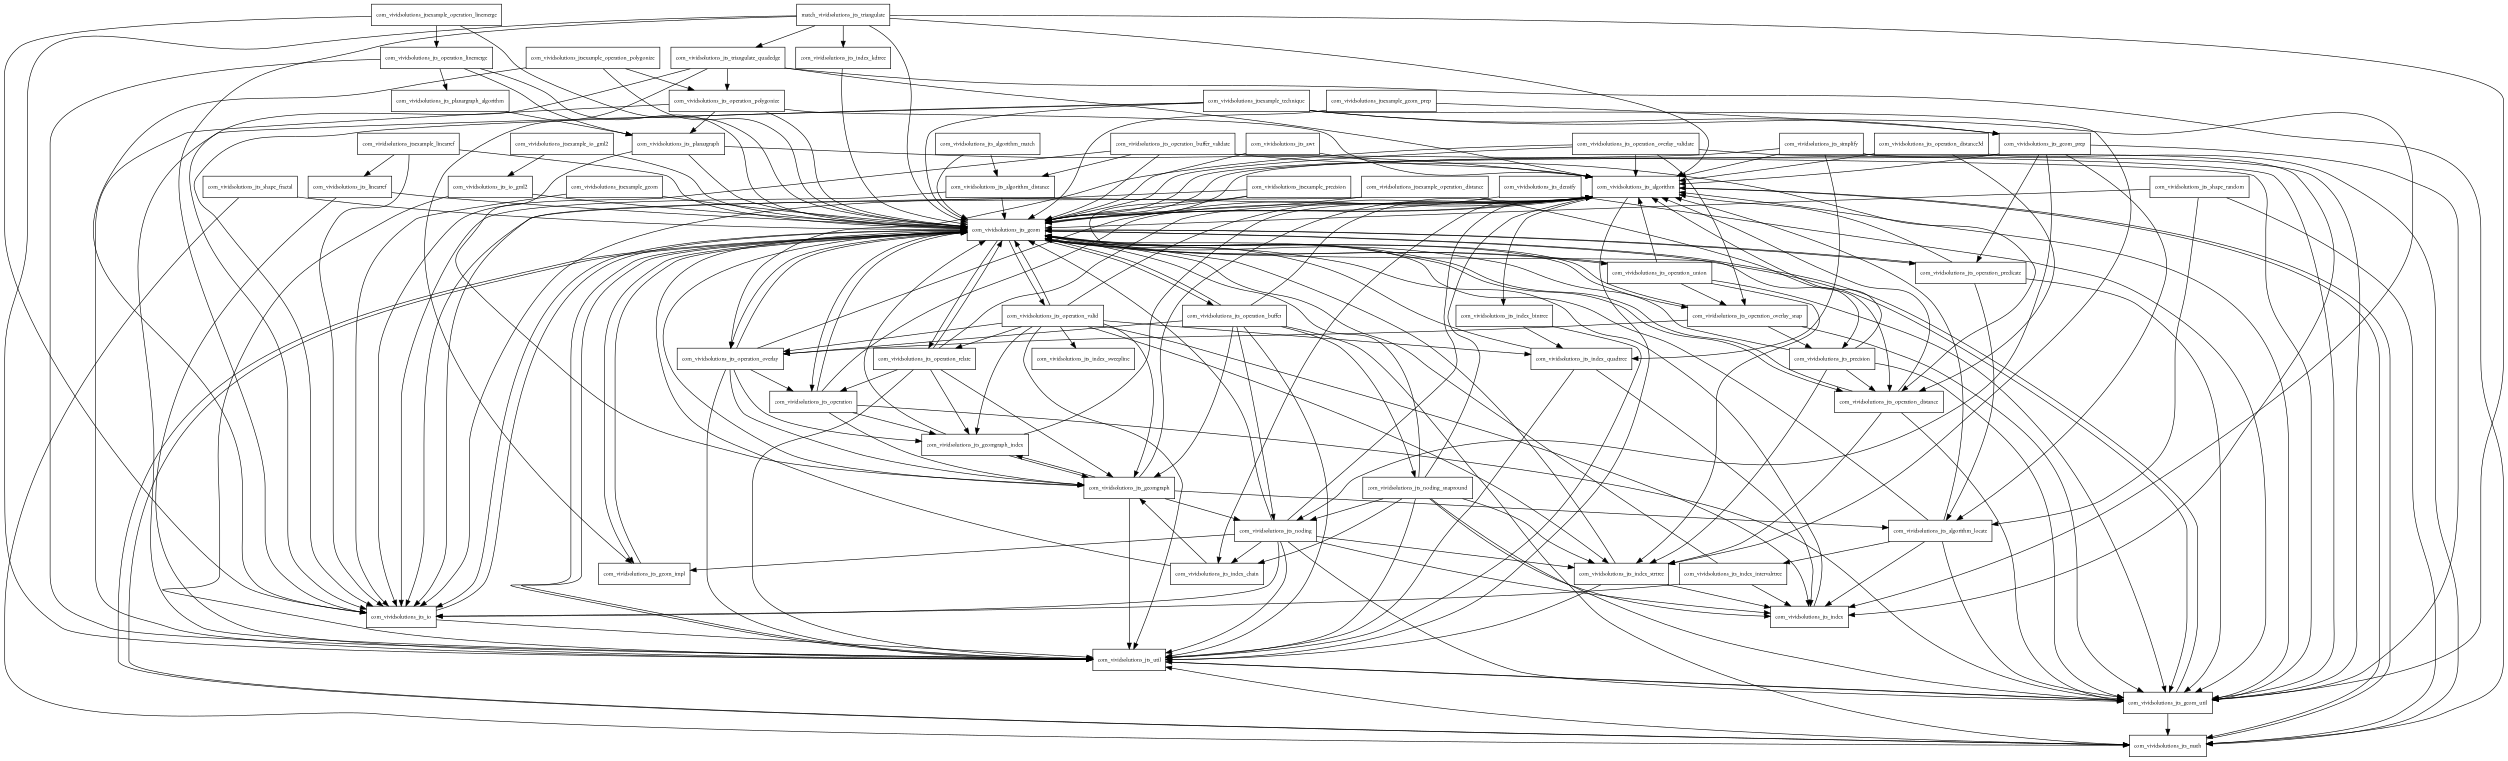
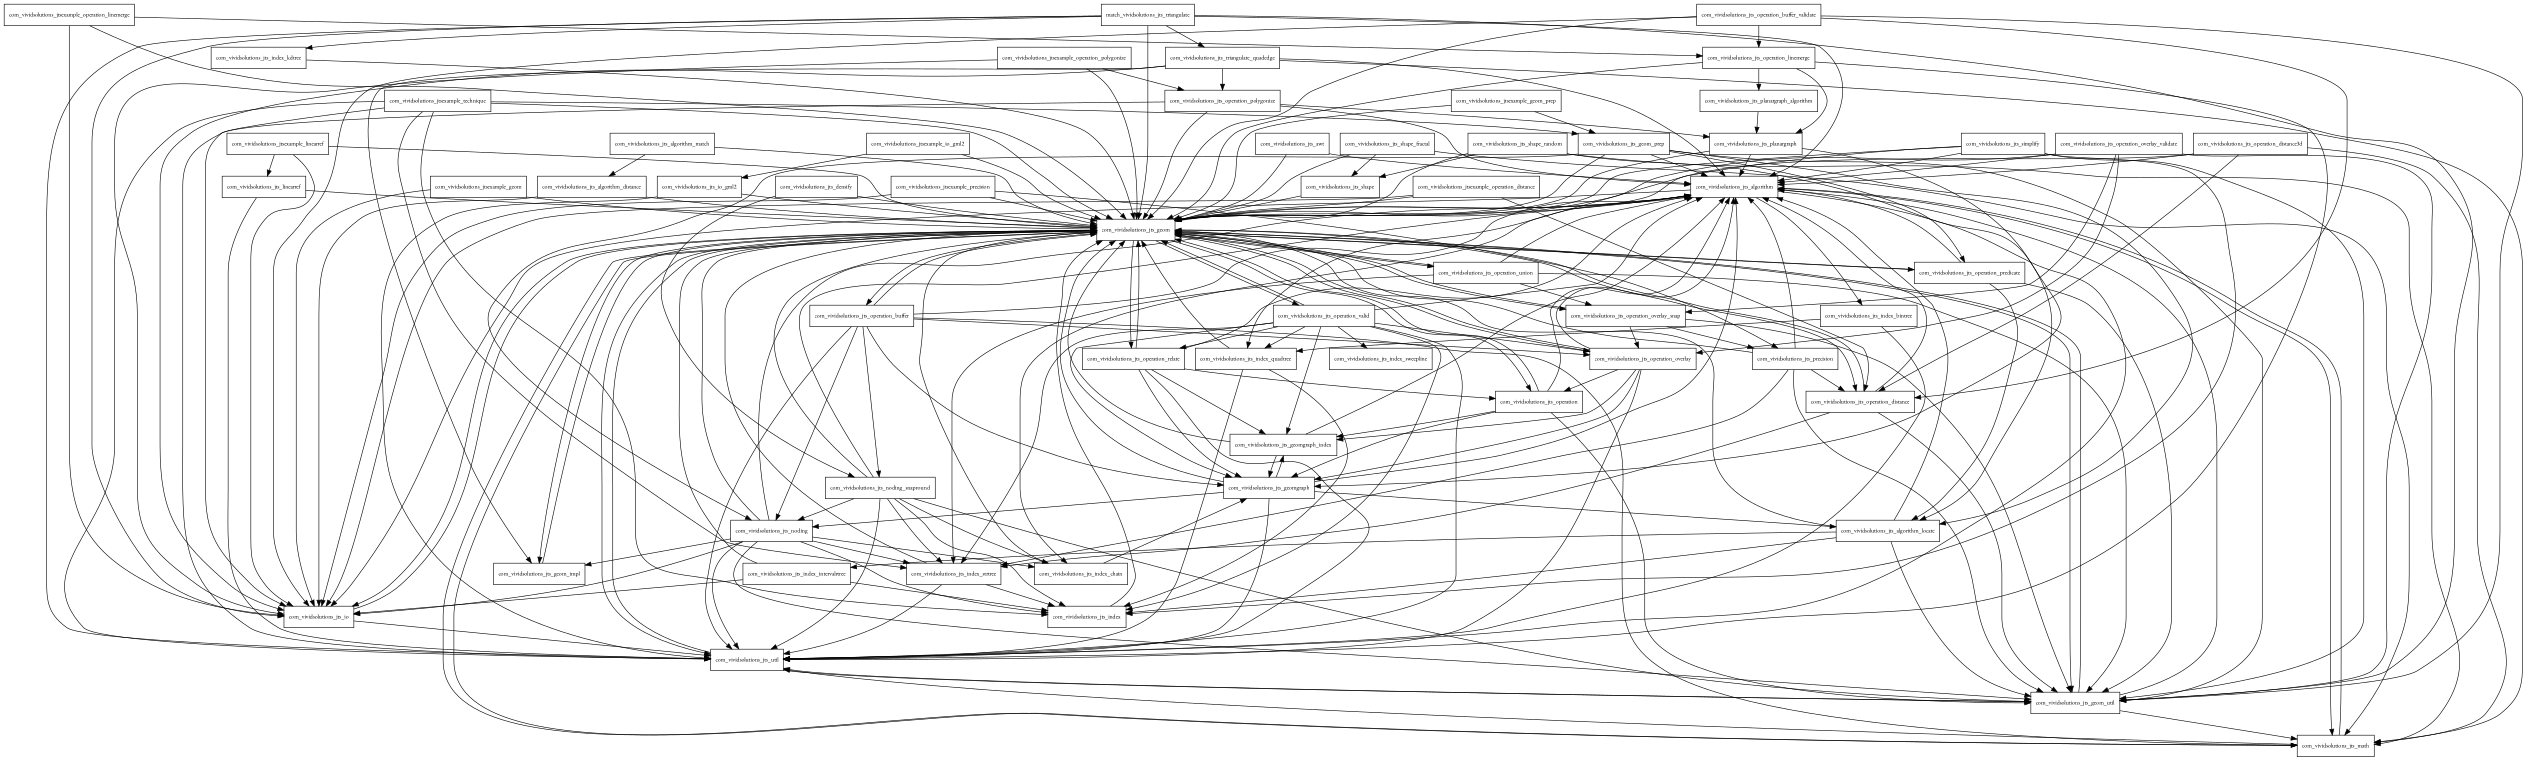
(1090, 165) -> (1759, 34)
none -> (1340, 187)
(2097, 277) -> (687, 354)
